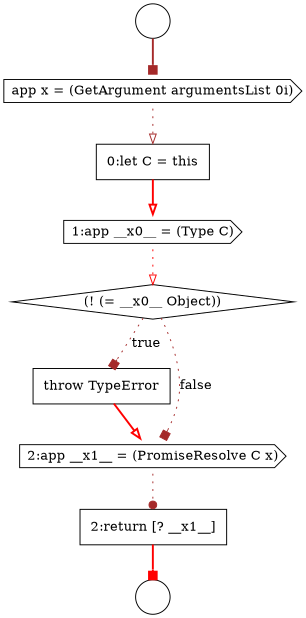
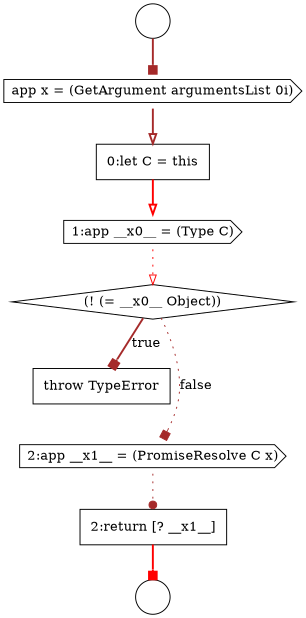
(153, 121) -> (153, 121)
(130, 339) -> (130, 339)
(124, 417) -> none
